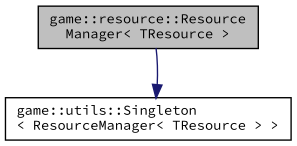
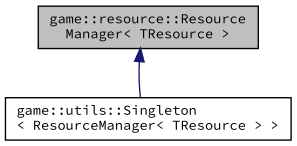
(157, 66) -> (139, 80)
